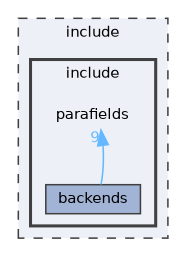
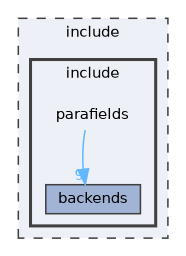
(103, 165) -> (83, 150)
